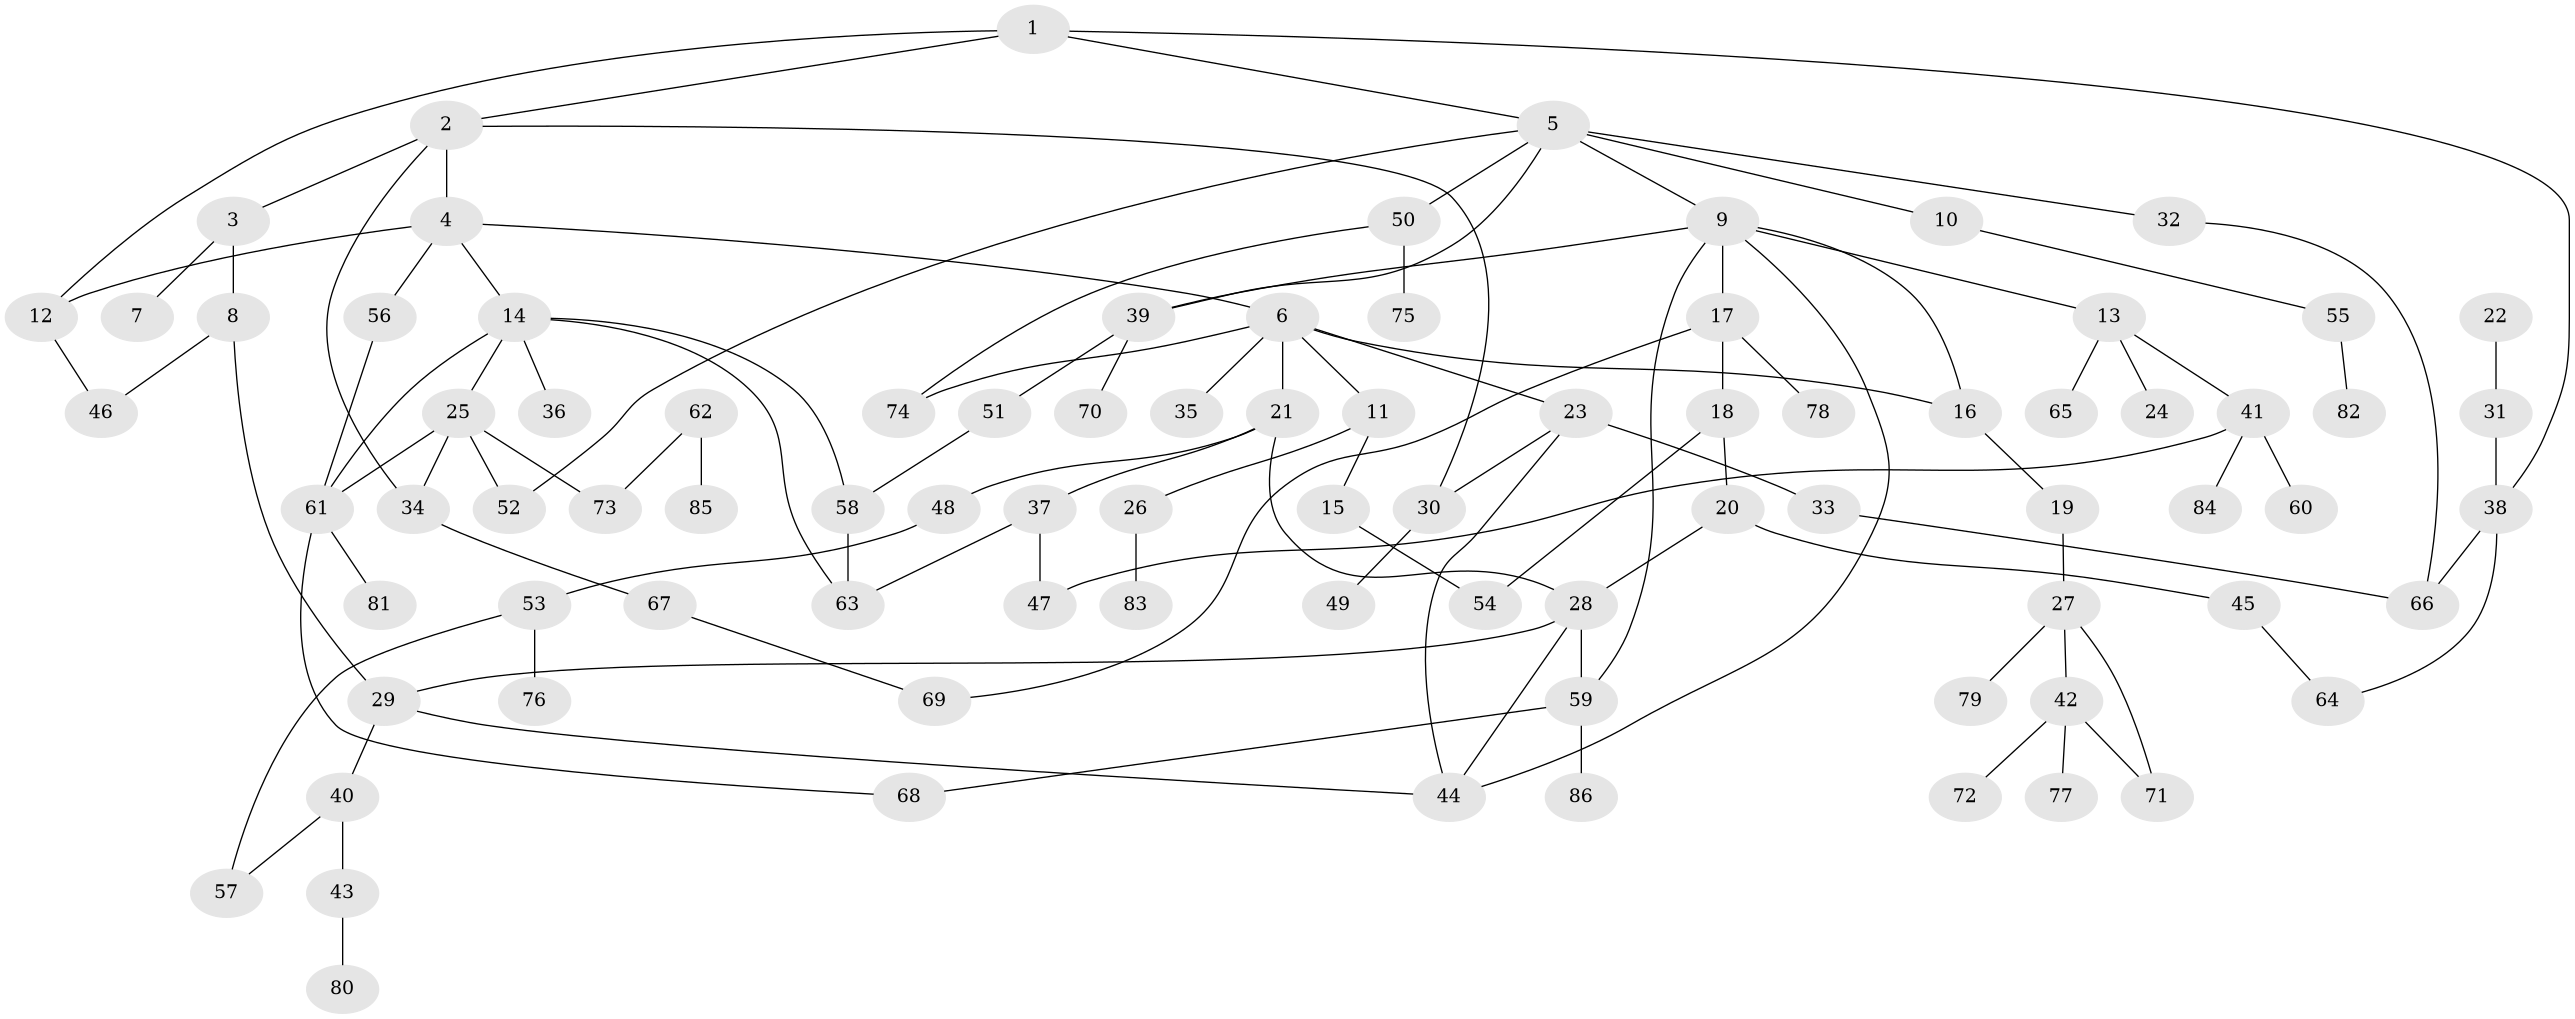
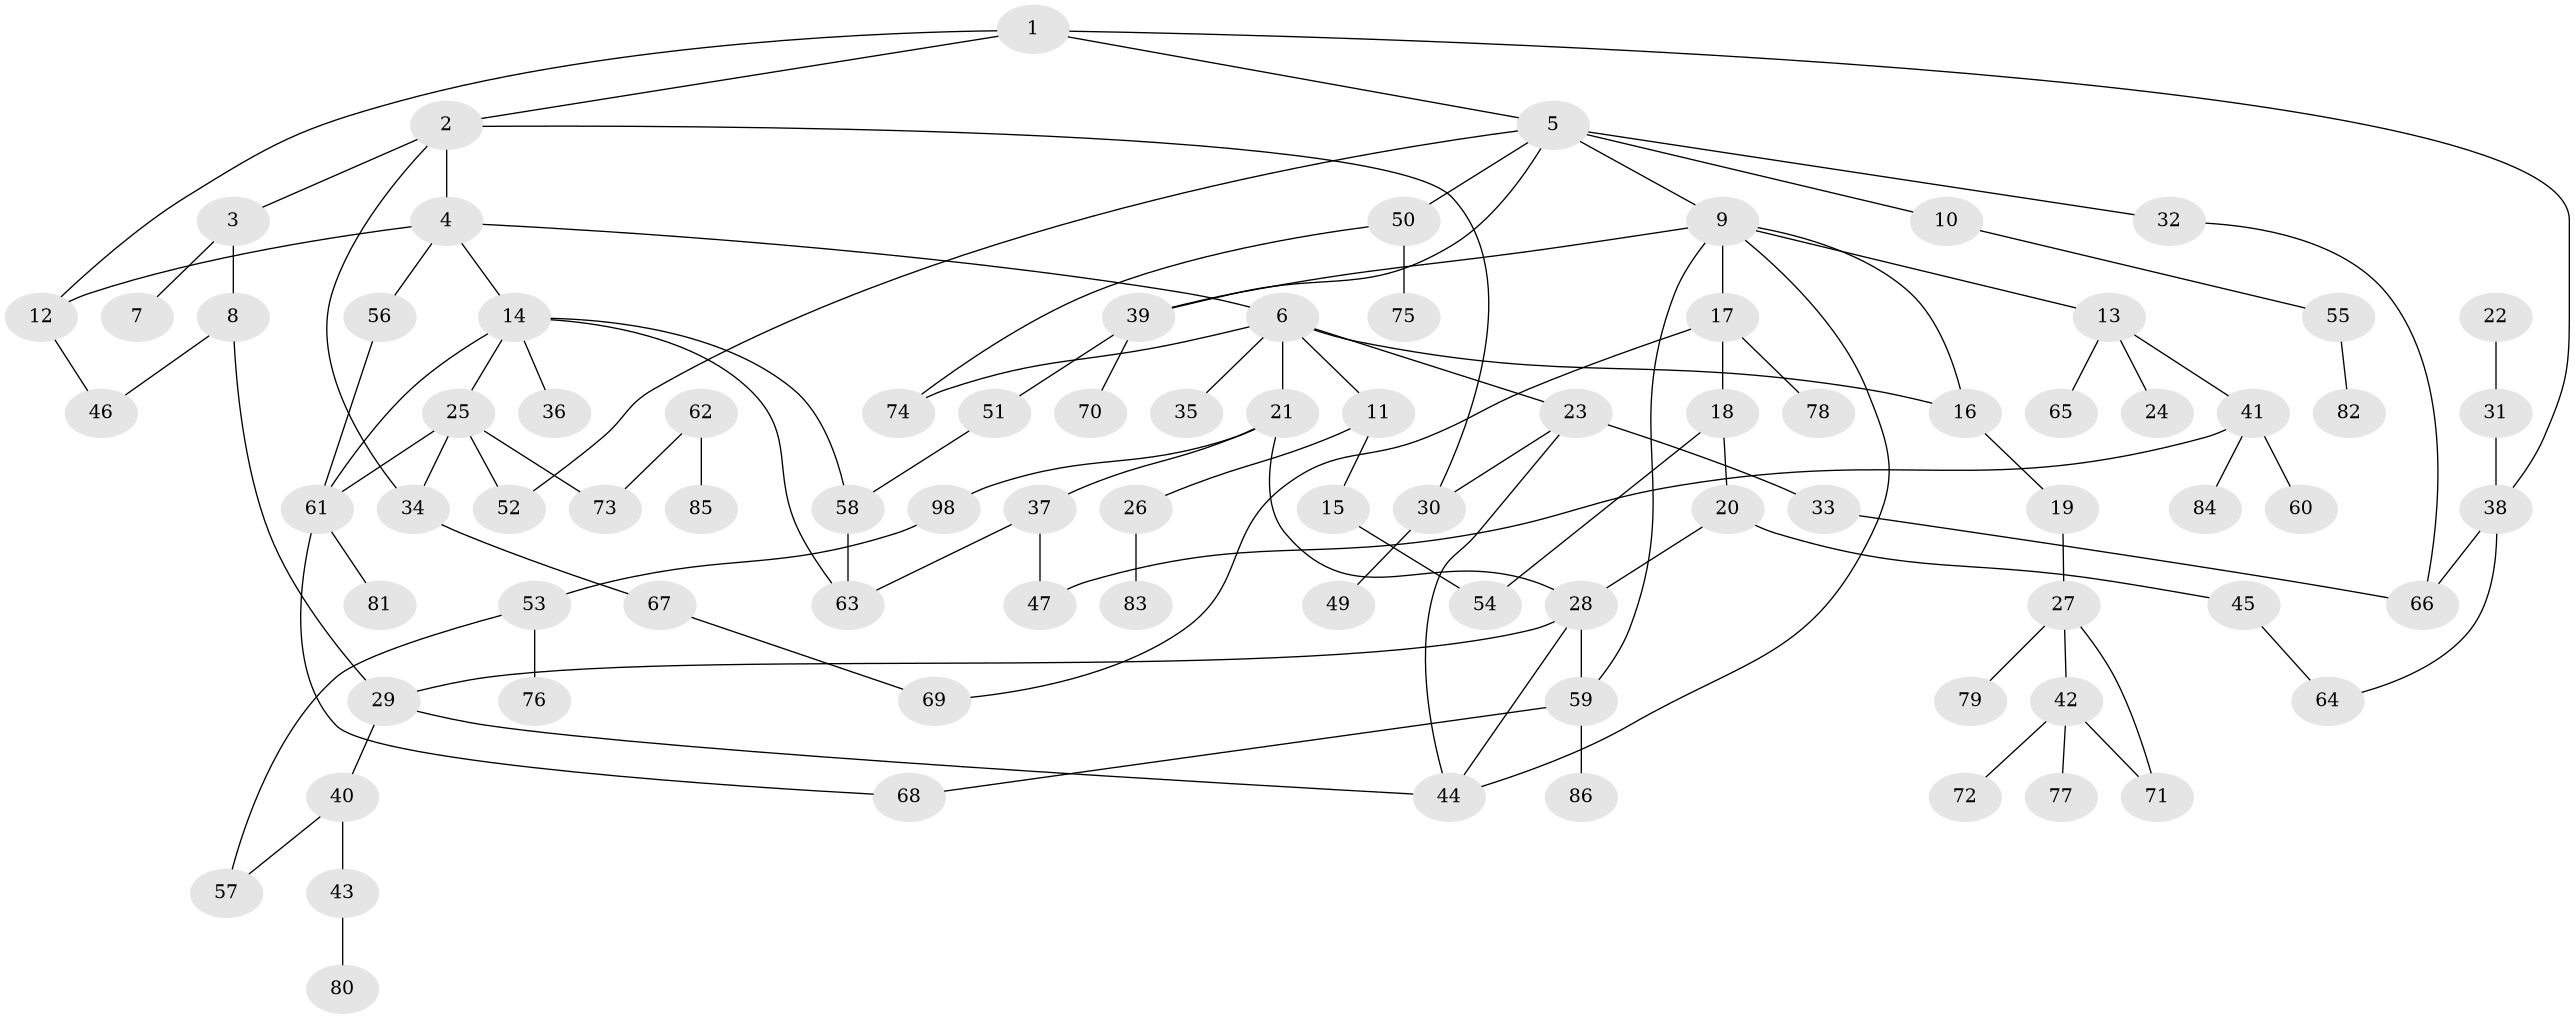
(944, 509) -> (944, 509)
